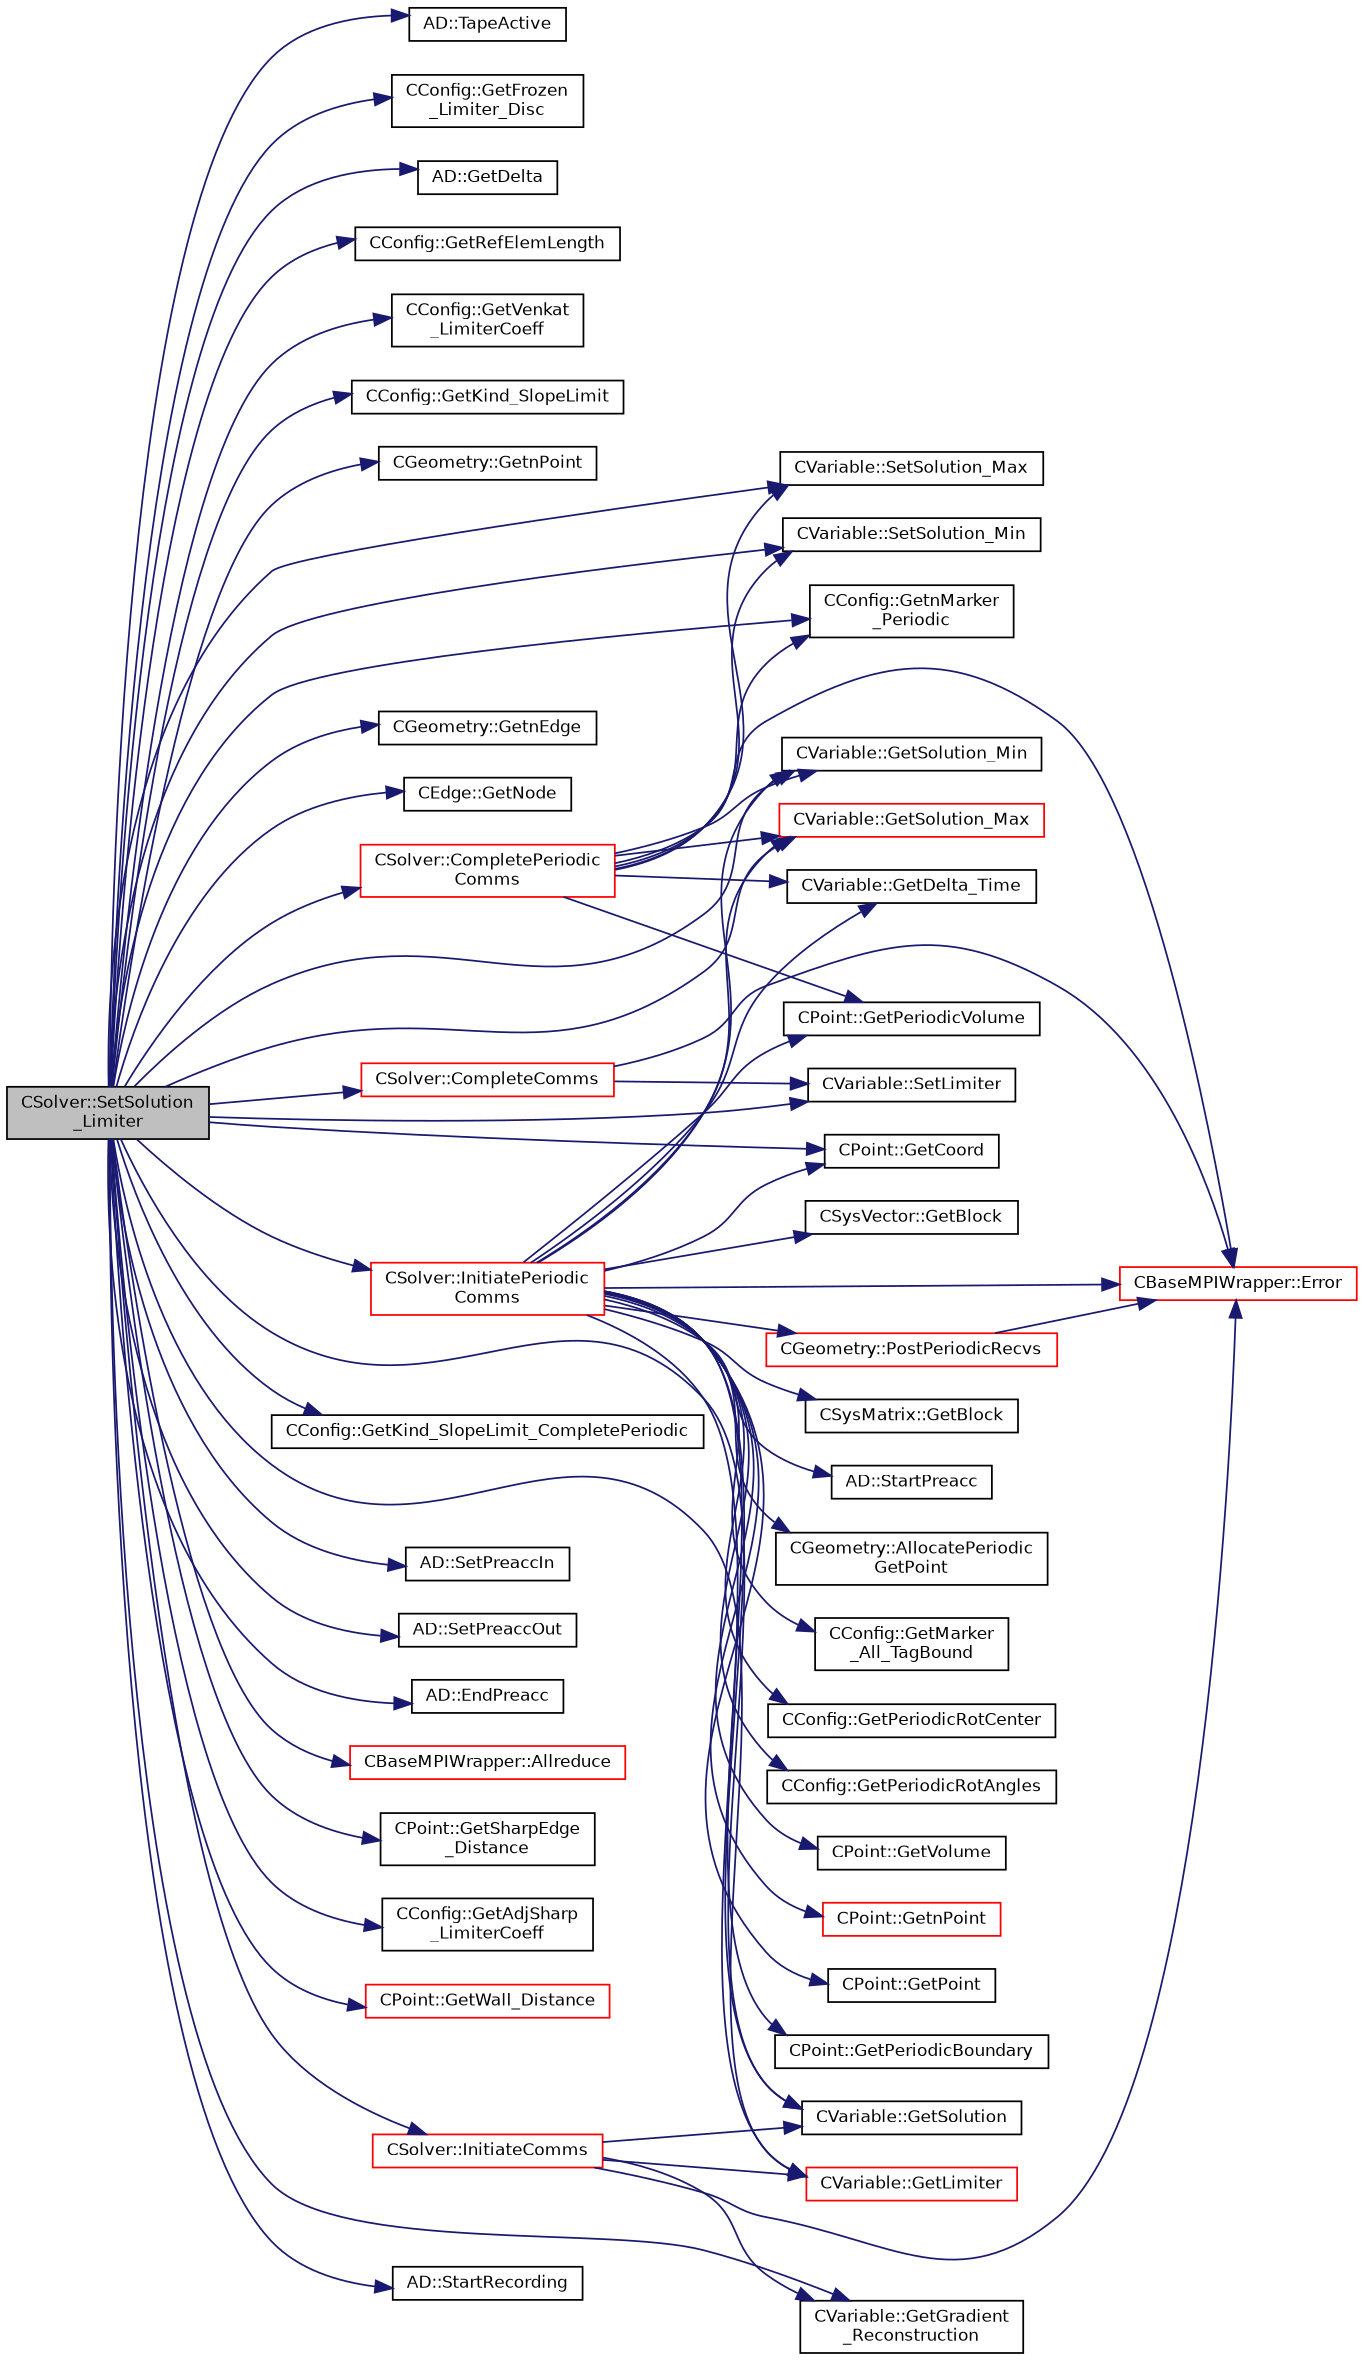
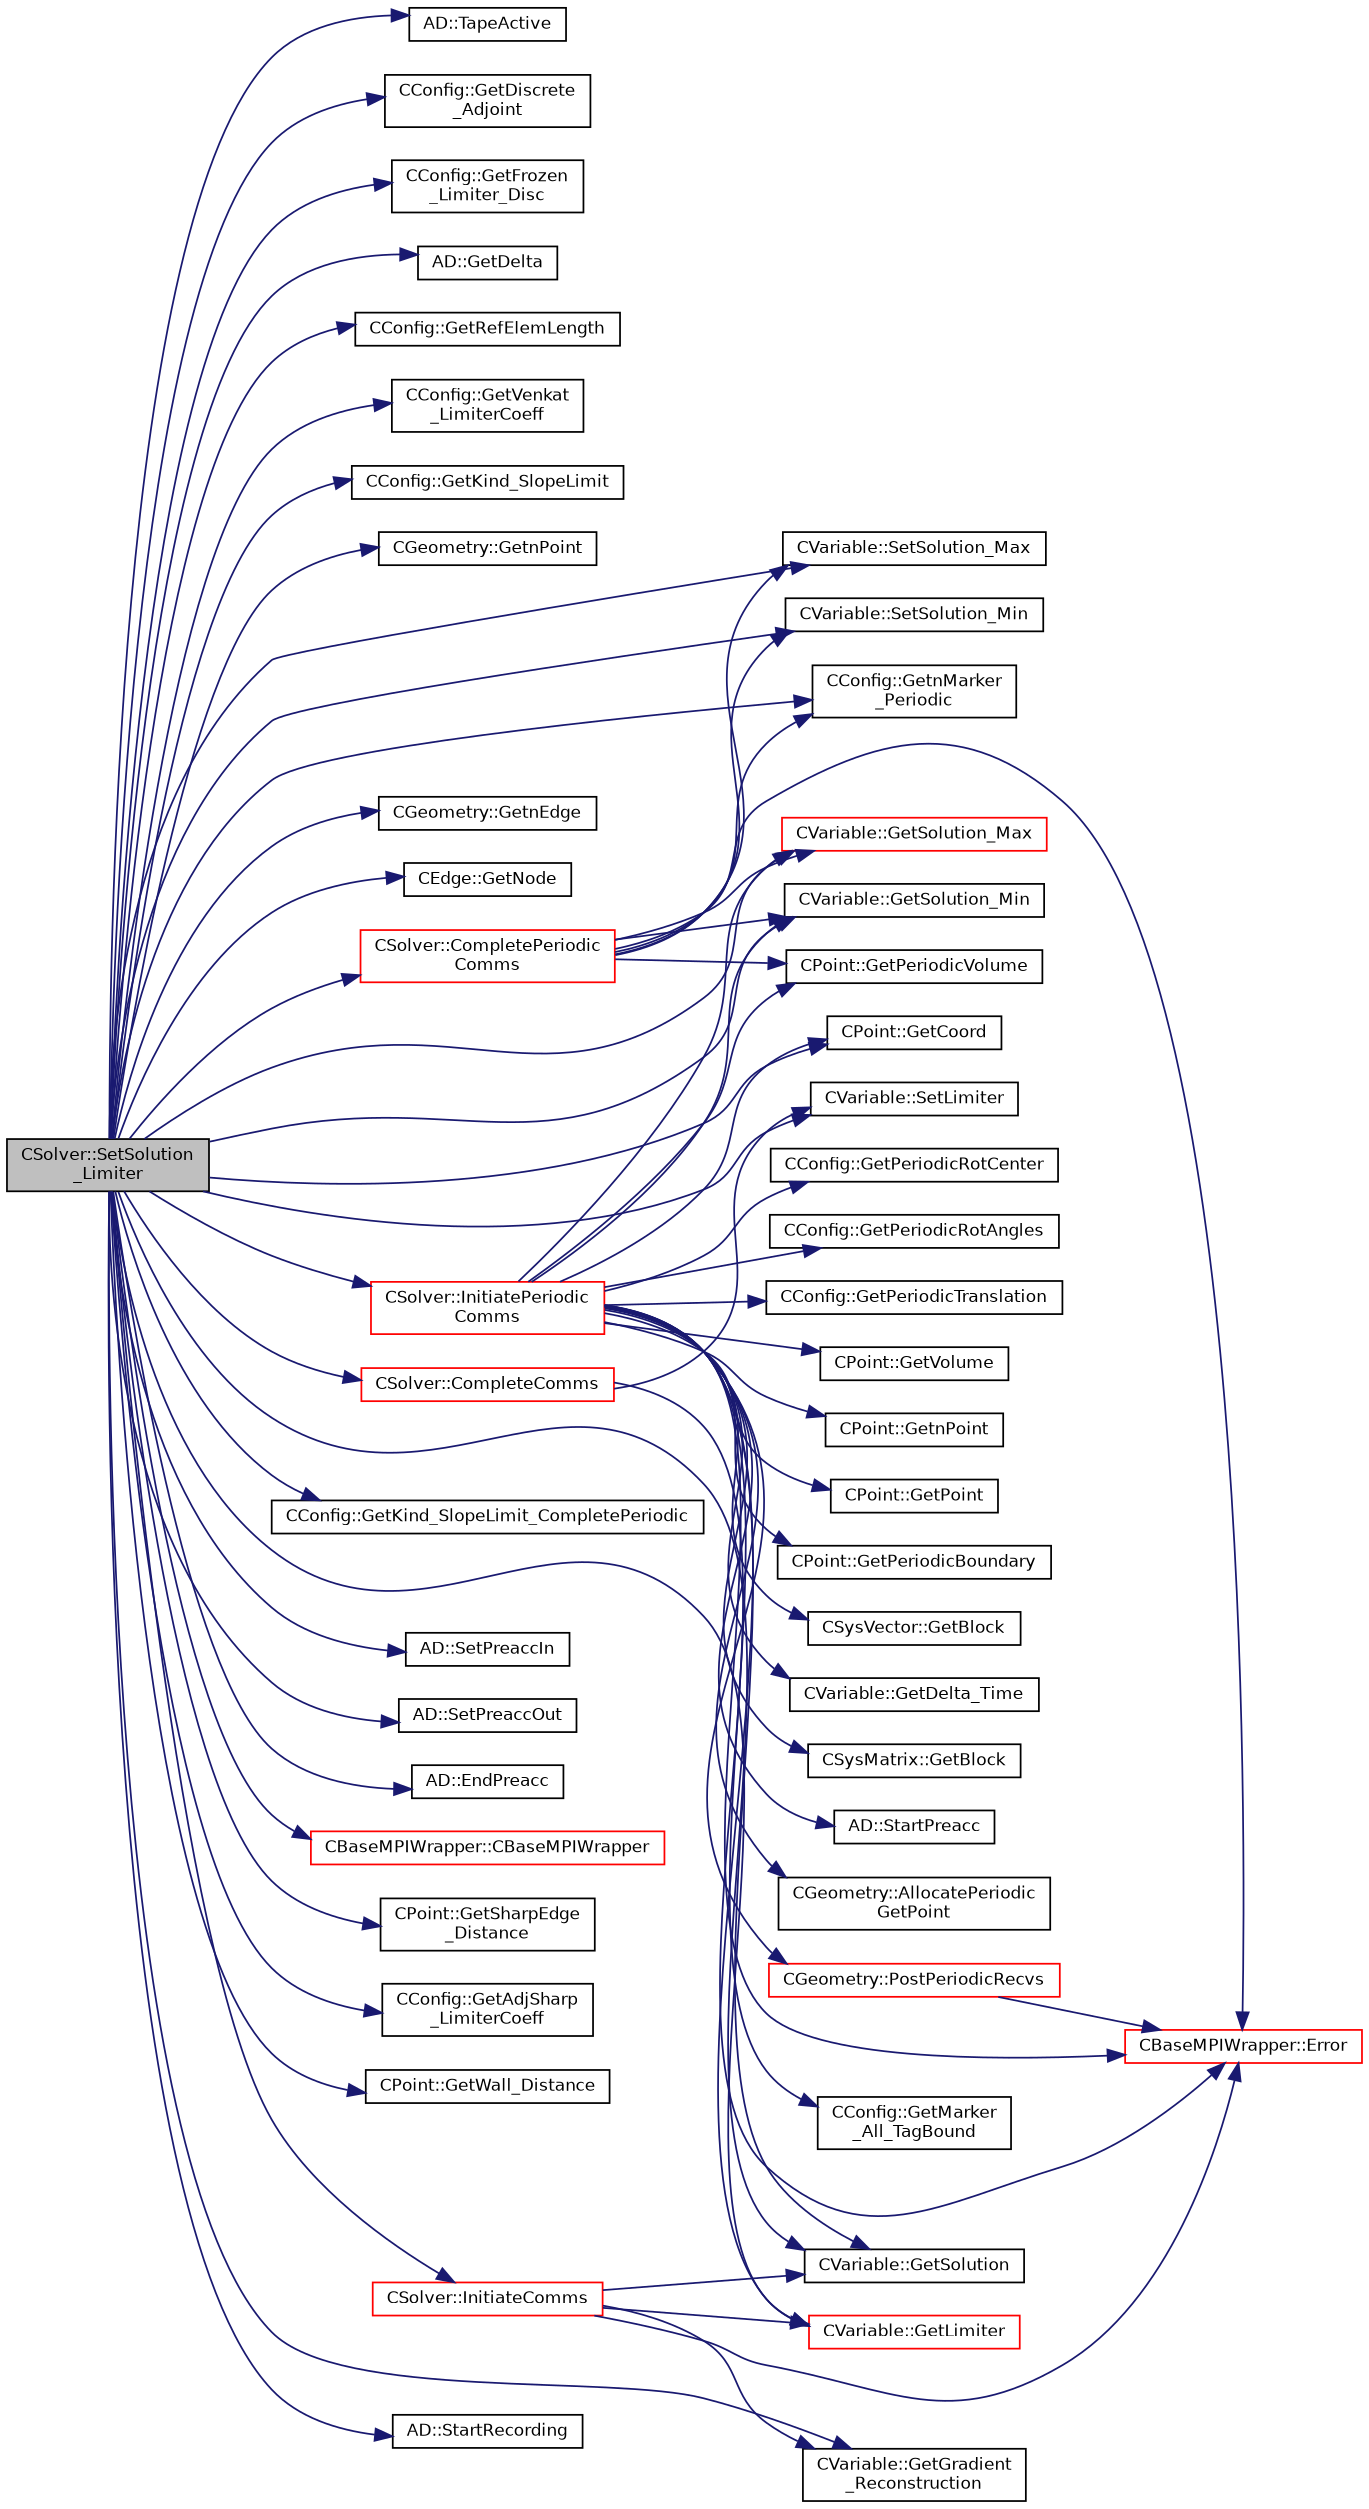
none -> (488, 101)
(692, 878) -> none
none -> (914, 1298)
(488, 1763) -> (488, 1848)
(912, 1919) -> (914, 1430)
(488, 2001) -> (488, 2087)
